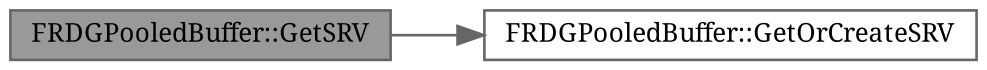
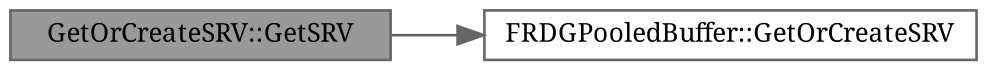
(201, 35) -> (201, 35)
